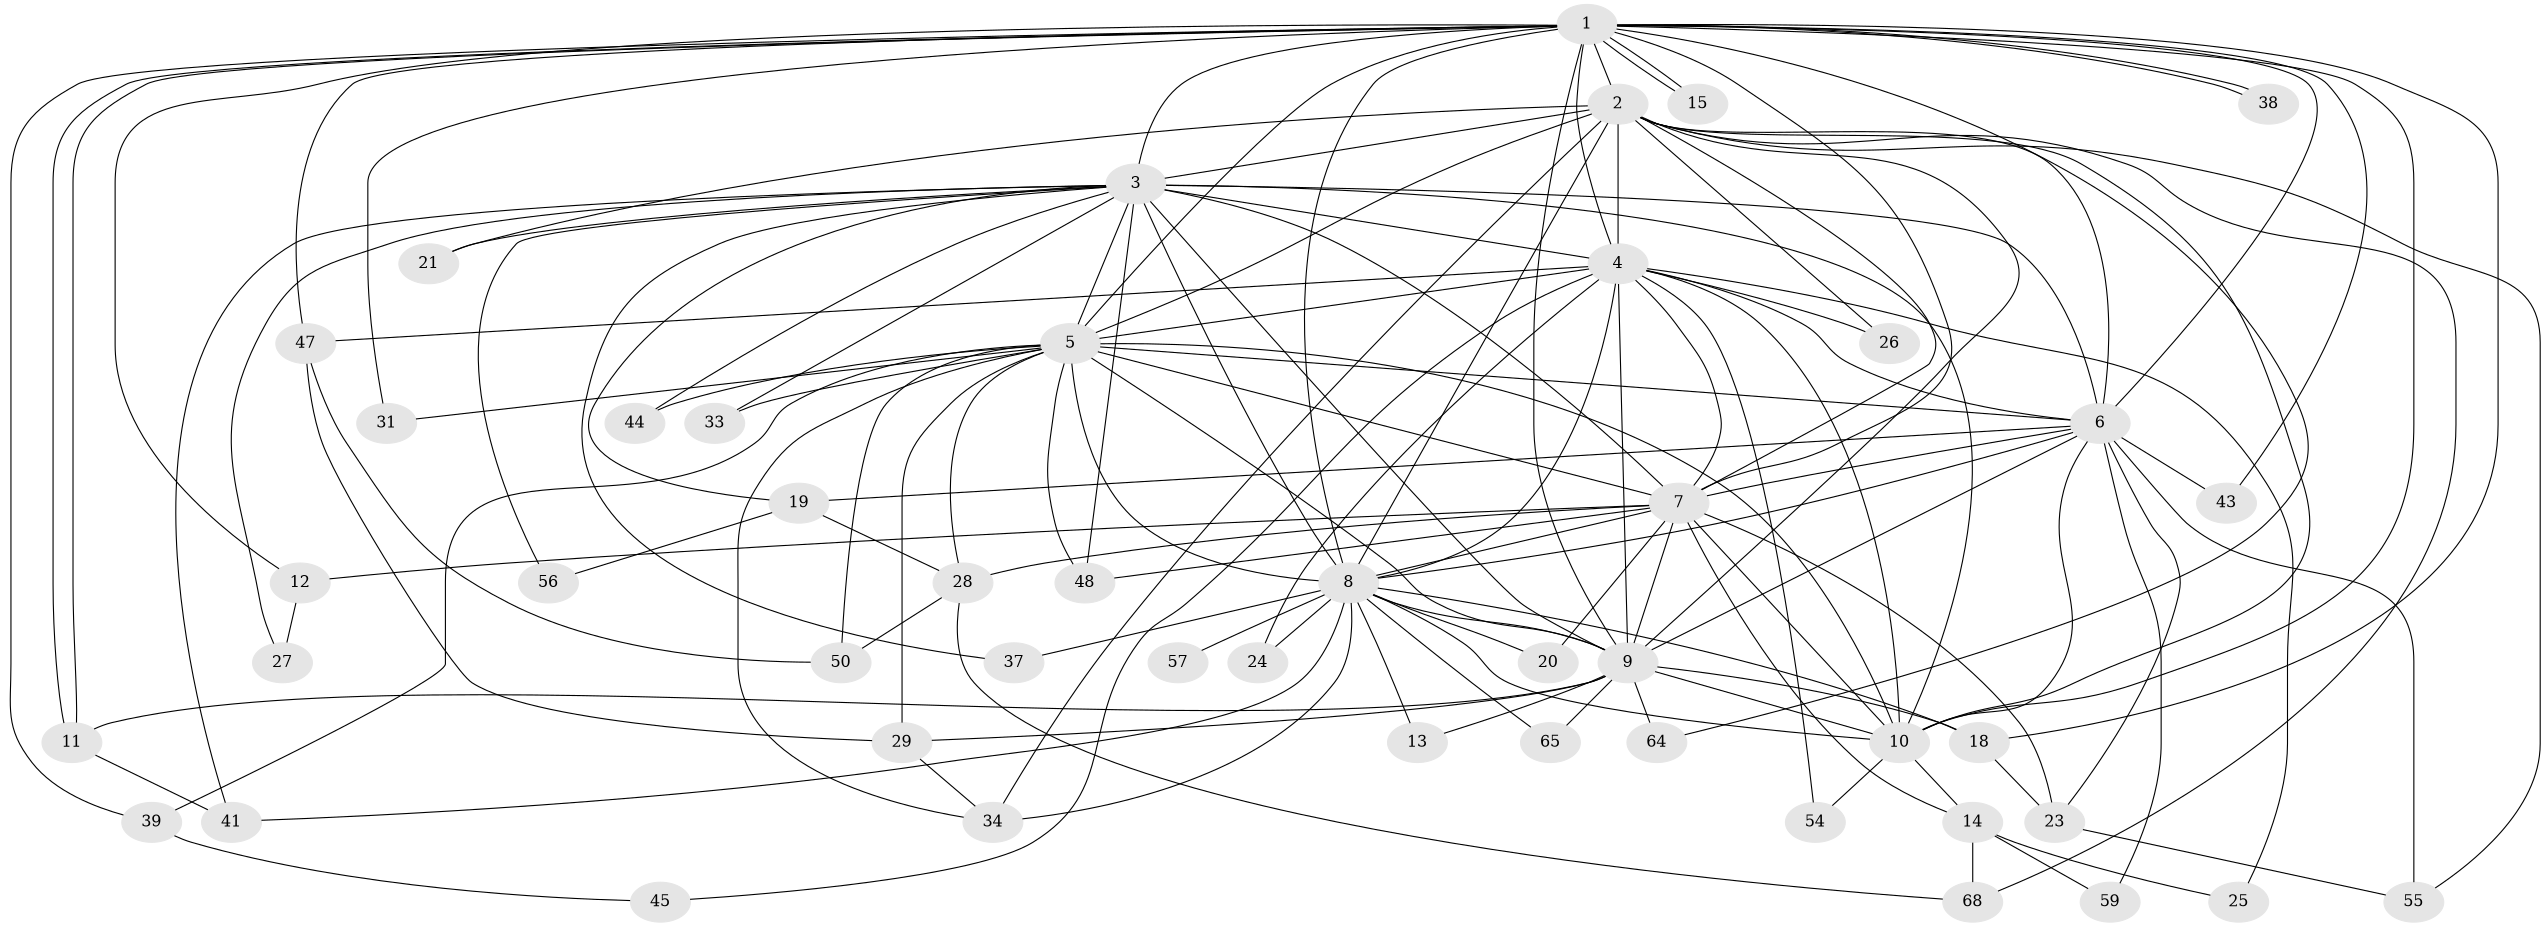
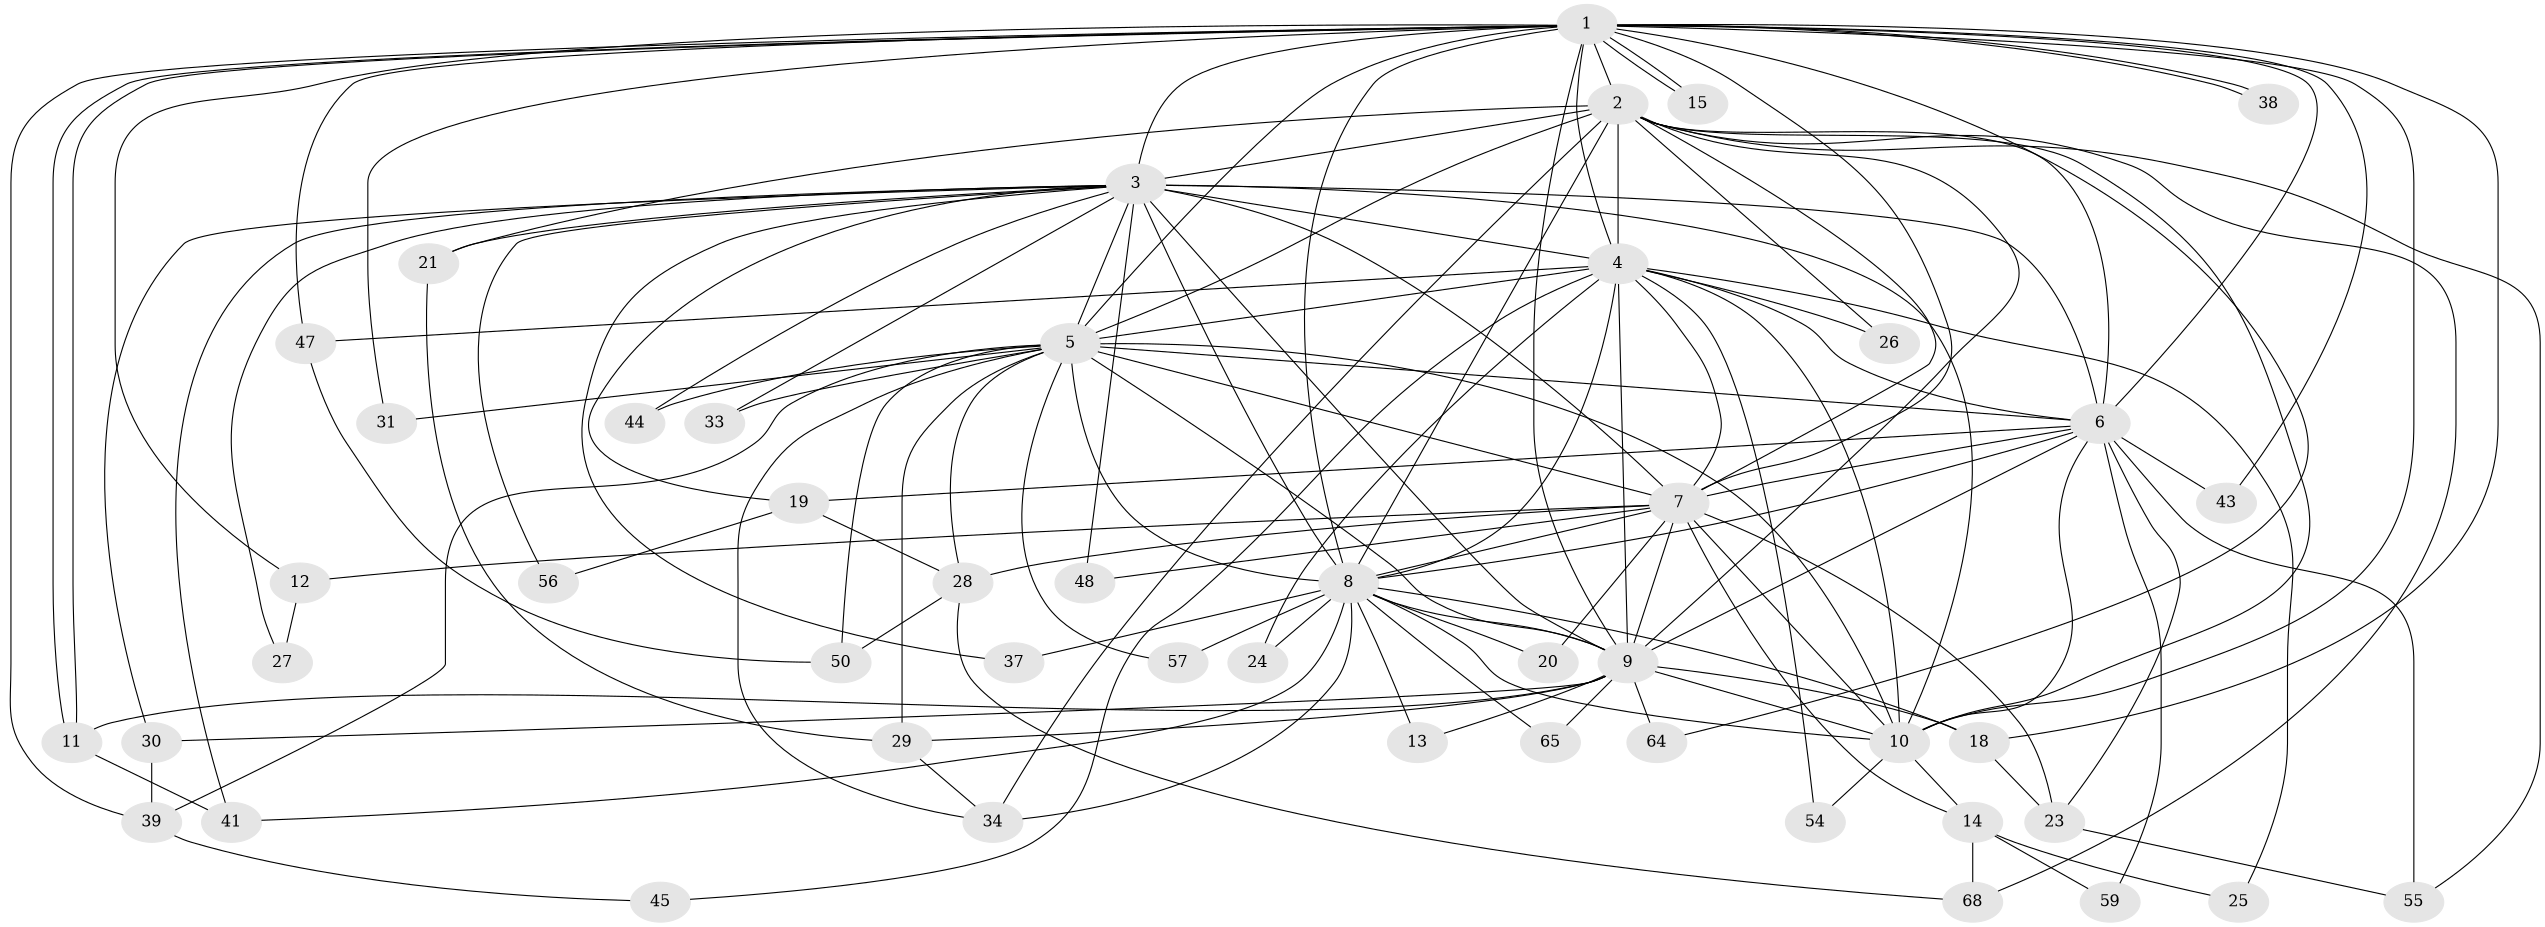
(1048, 465) -> (1024, 542)
(474, 683) -> (531, 623)
none -> (152, 743)
